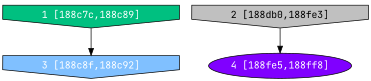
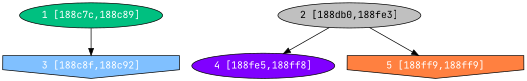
(91, 15) -> (91, 15)
(280, 15) -> (349, 15)
none -> (435, 66)
